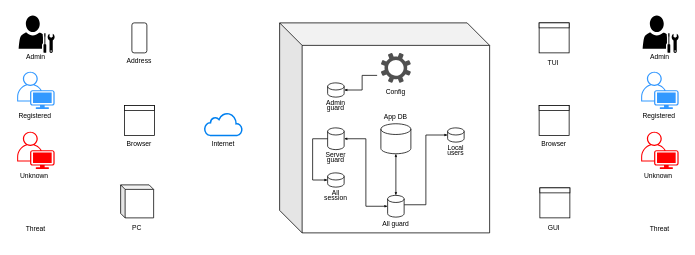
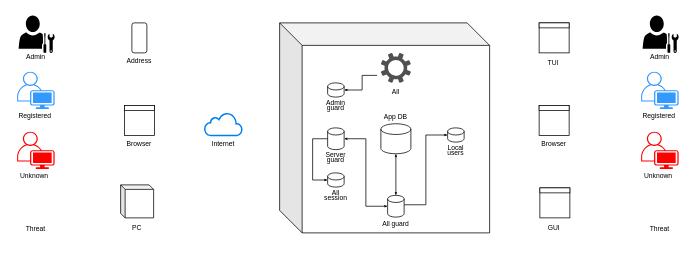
(396, 92) -> (396, 92)
